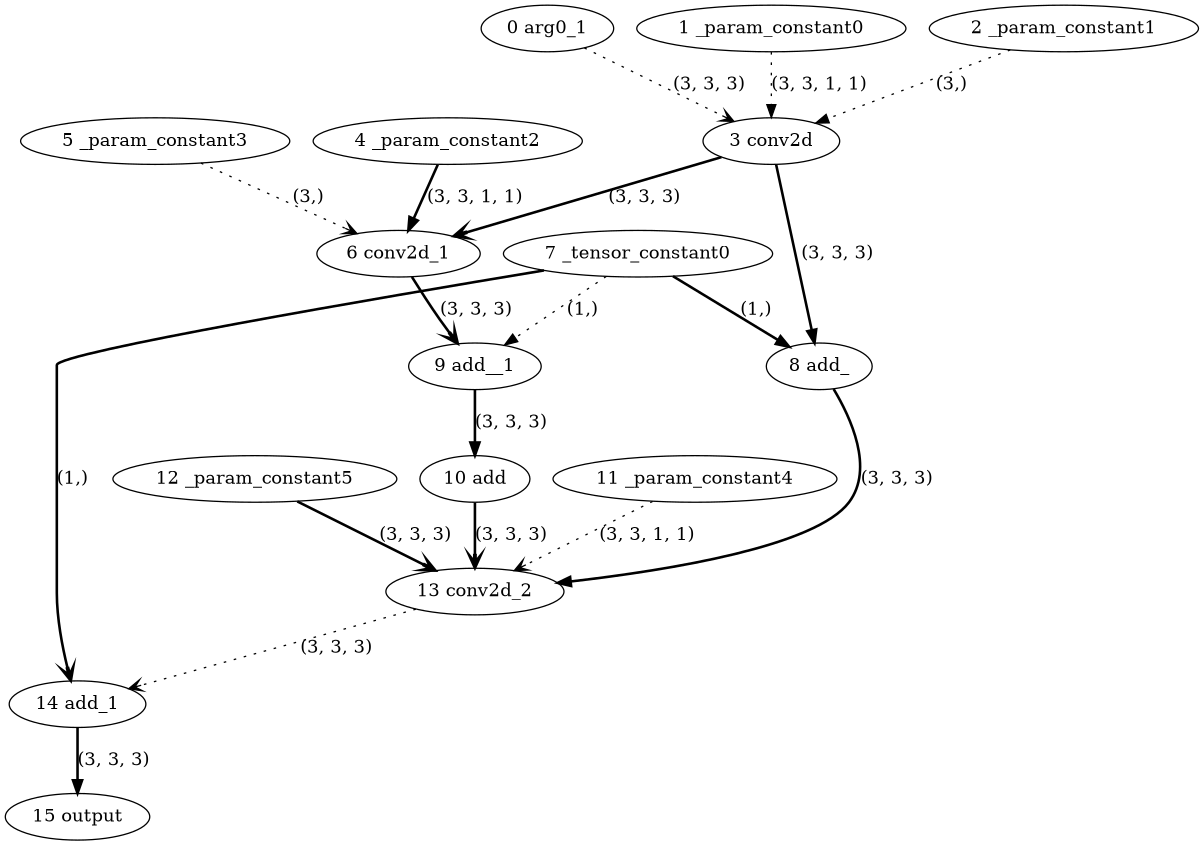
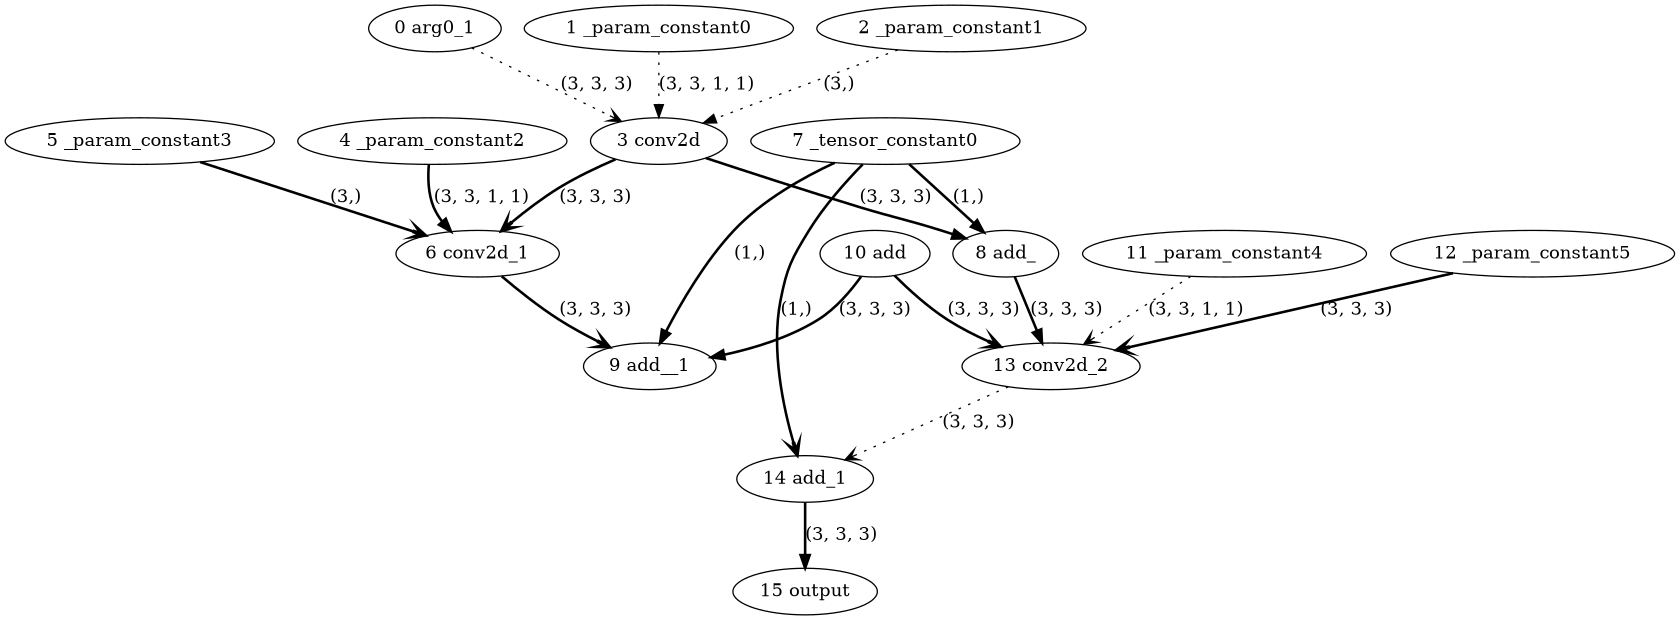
(273, 196) -> (307, 197)
(561, 307) -> (734, 230)
(475, 416) -> (801, 329)
